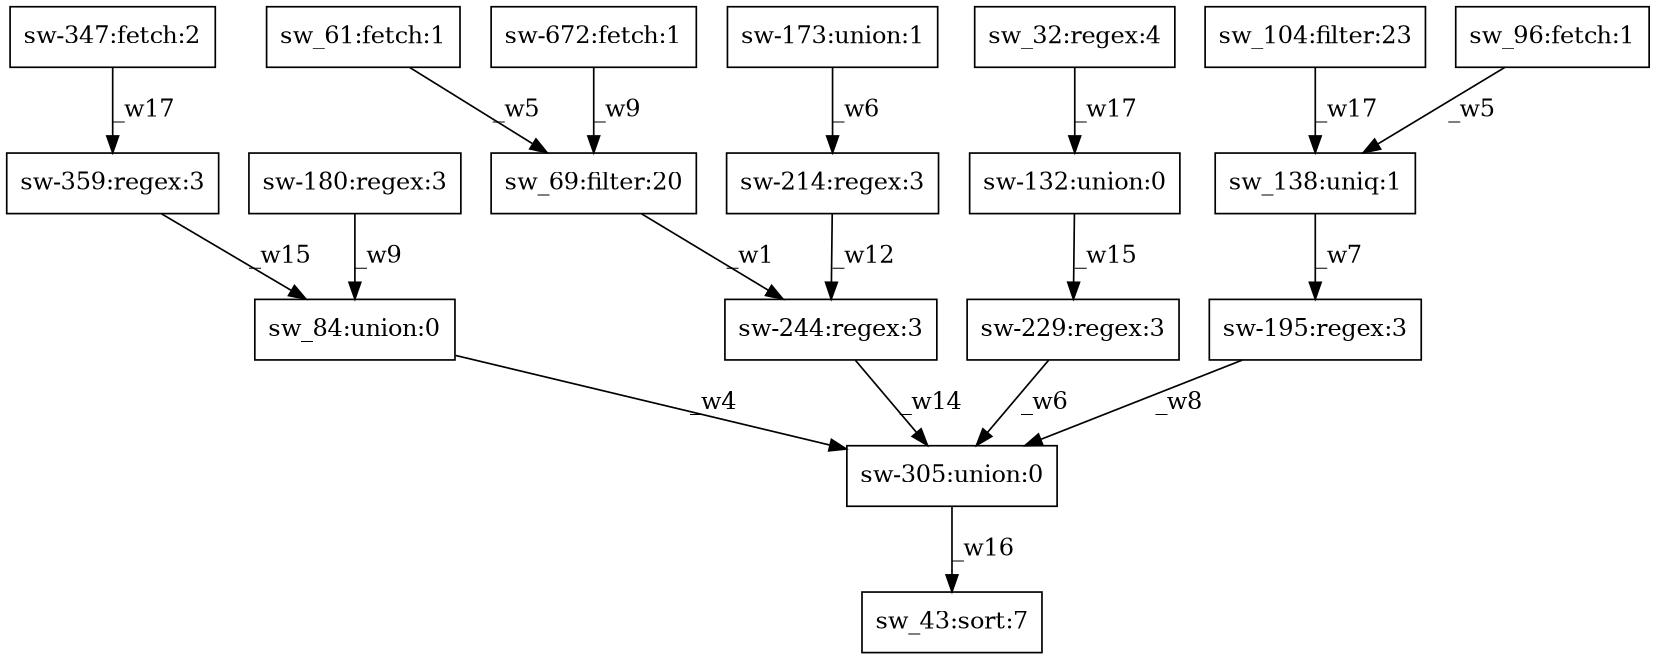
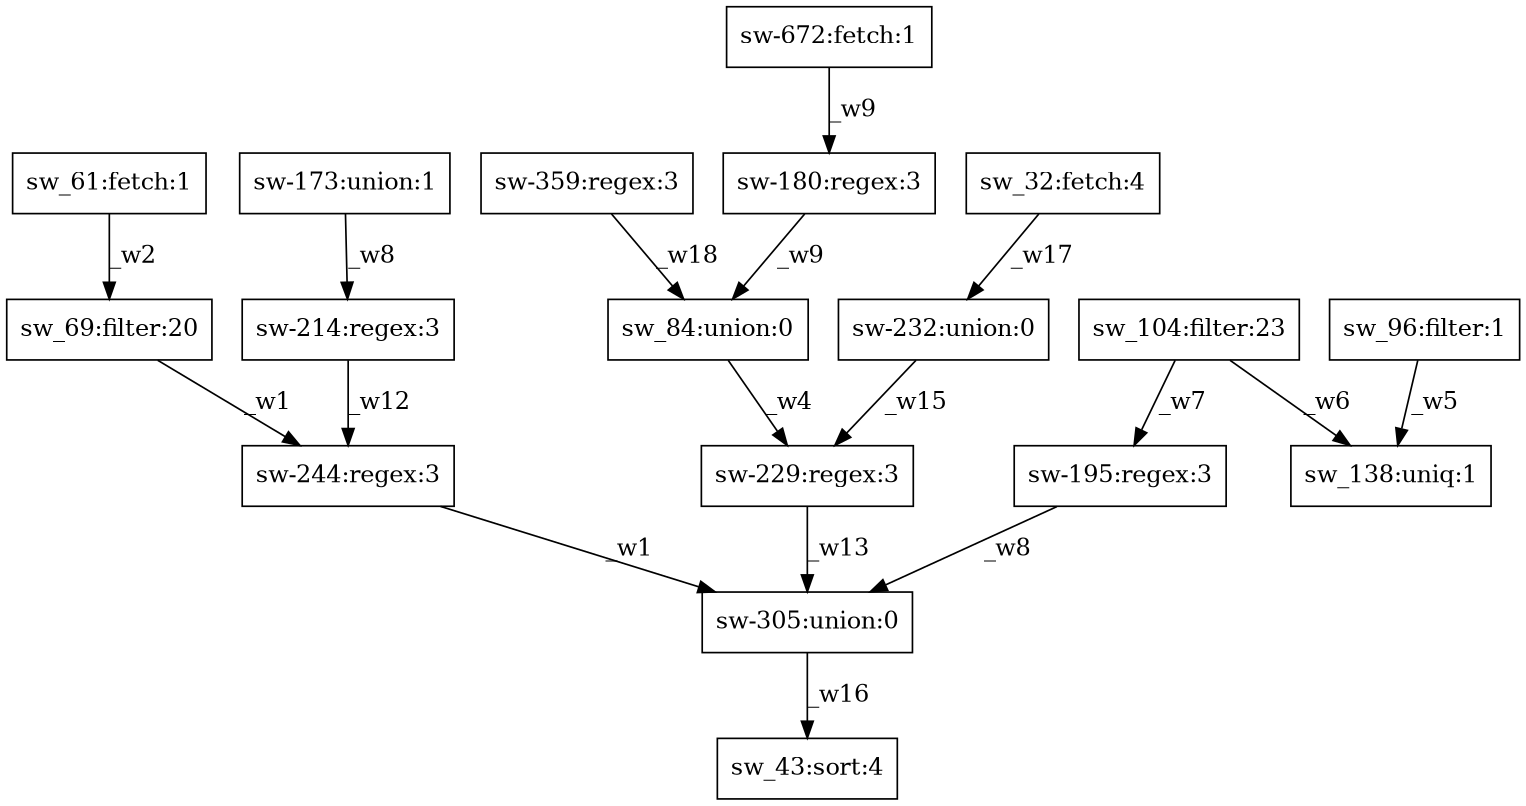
(113, 37) -> none
(1075, 37) -> (1063, 183)
(1552, 37) -> (1425, 330)
(594, 102) -> (829, 102)
(516, 110) -> (133, 256)
(856, 110) -> (372, 256)
(1346, 110) -> (1327, 403)
(1075, 183) -> (944, 330)
(1315, 248) -> (1158, 395)
(280, 256) -> (687, 256)
(643, 400) -> (753, 396)
(931, 403) -> (629, 549)
(1044, 403) -> (838, 549)
(952, 622) -> (807, 769)
